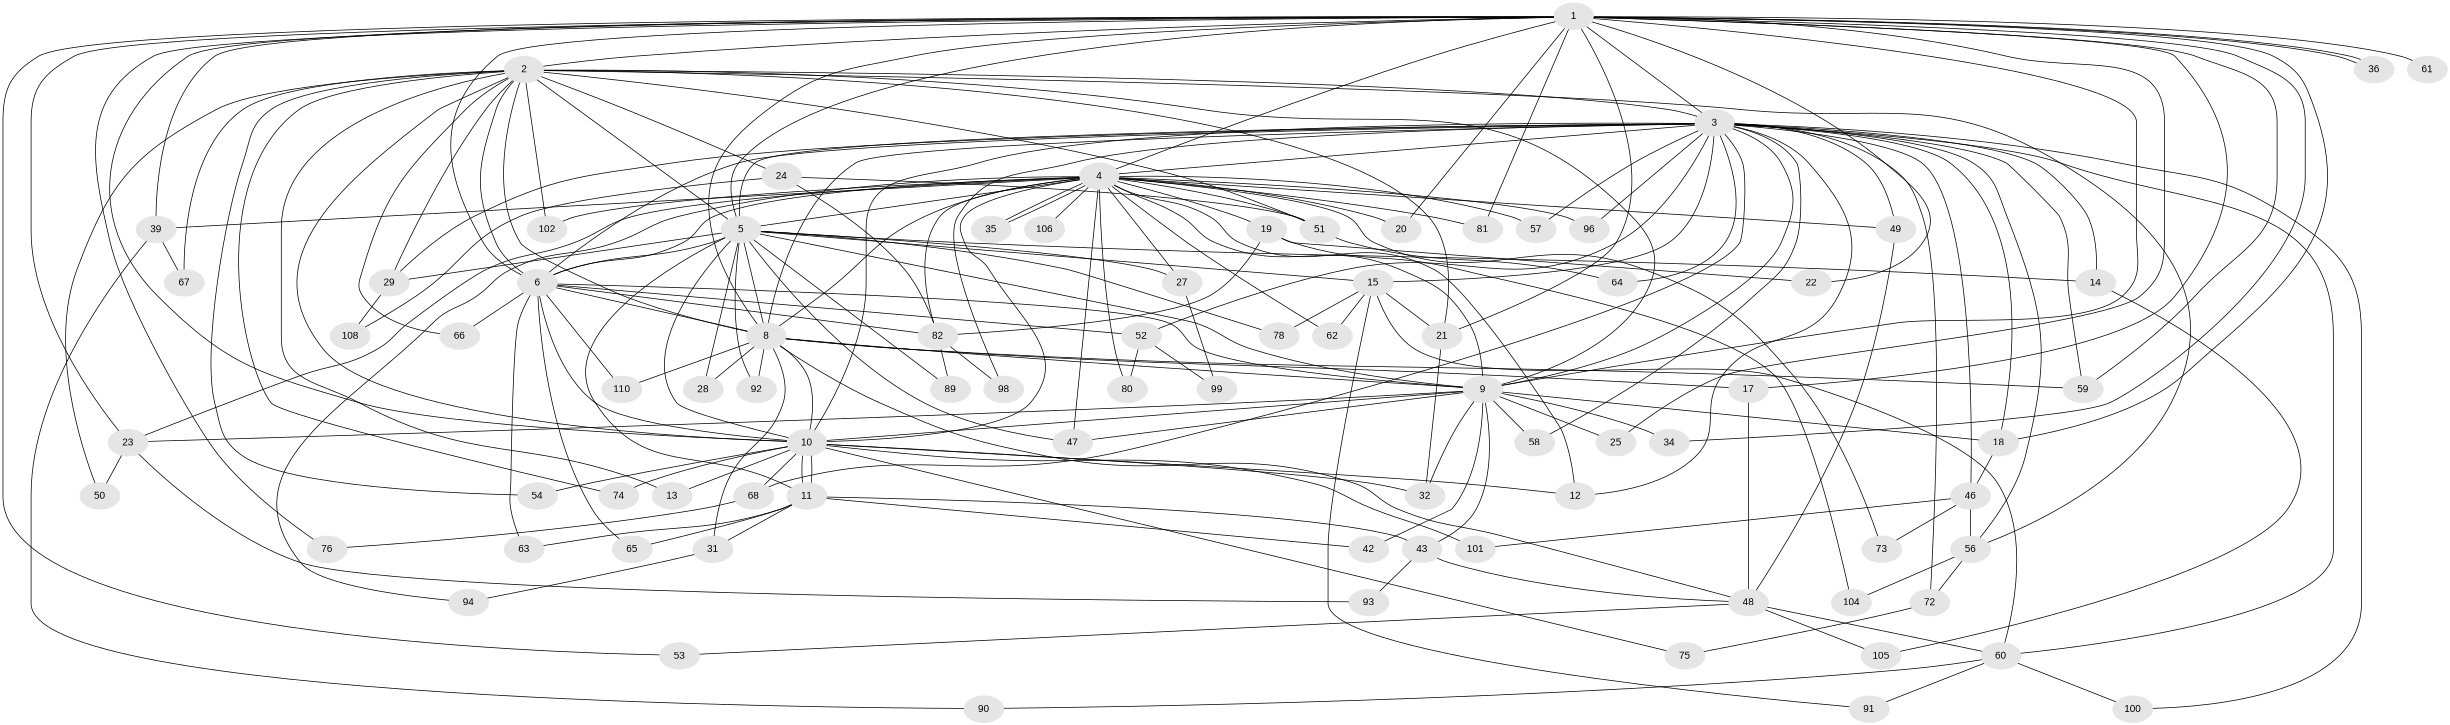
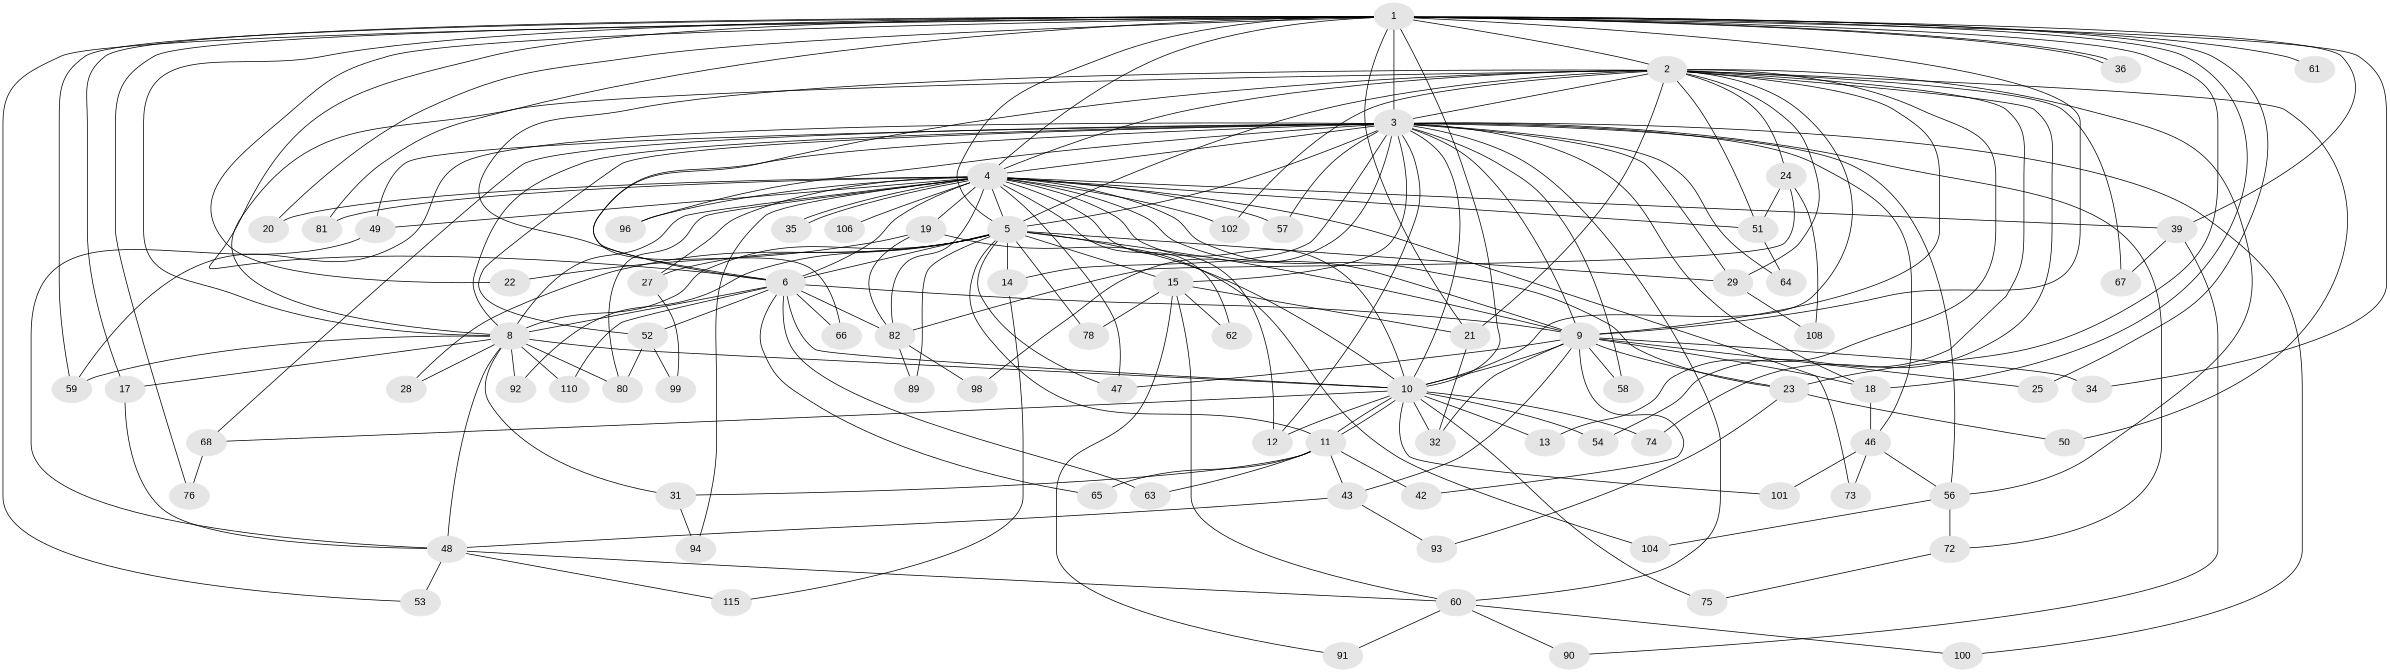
none -> (1320, 90)
(1158, 367) -> (567, 363)
(1881, 656) -> (731, 603)
